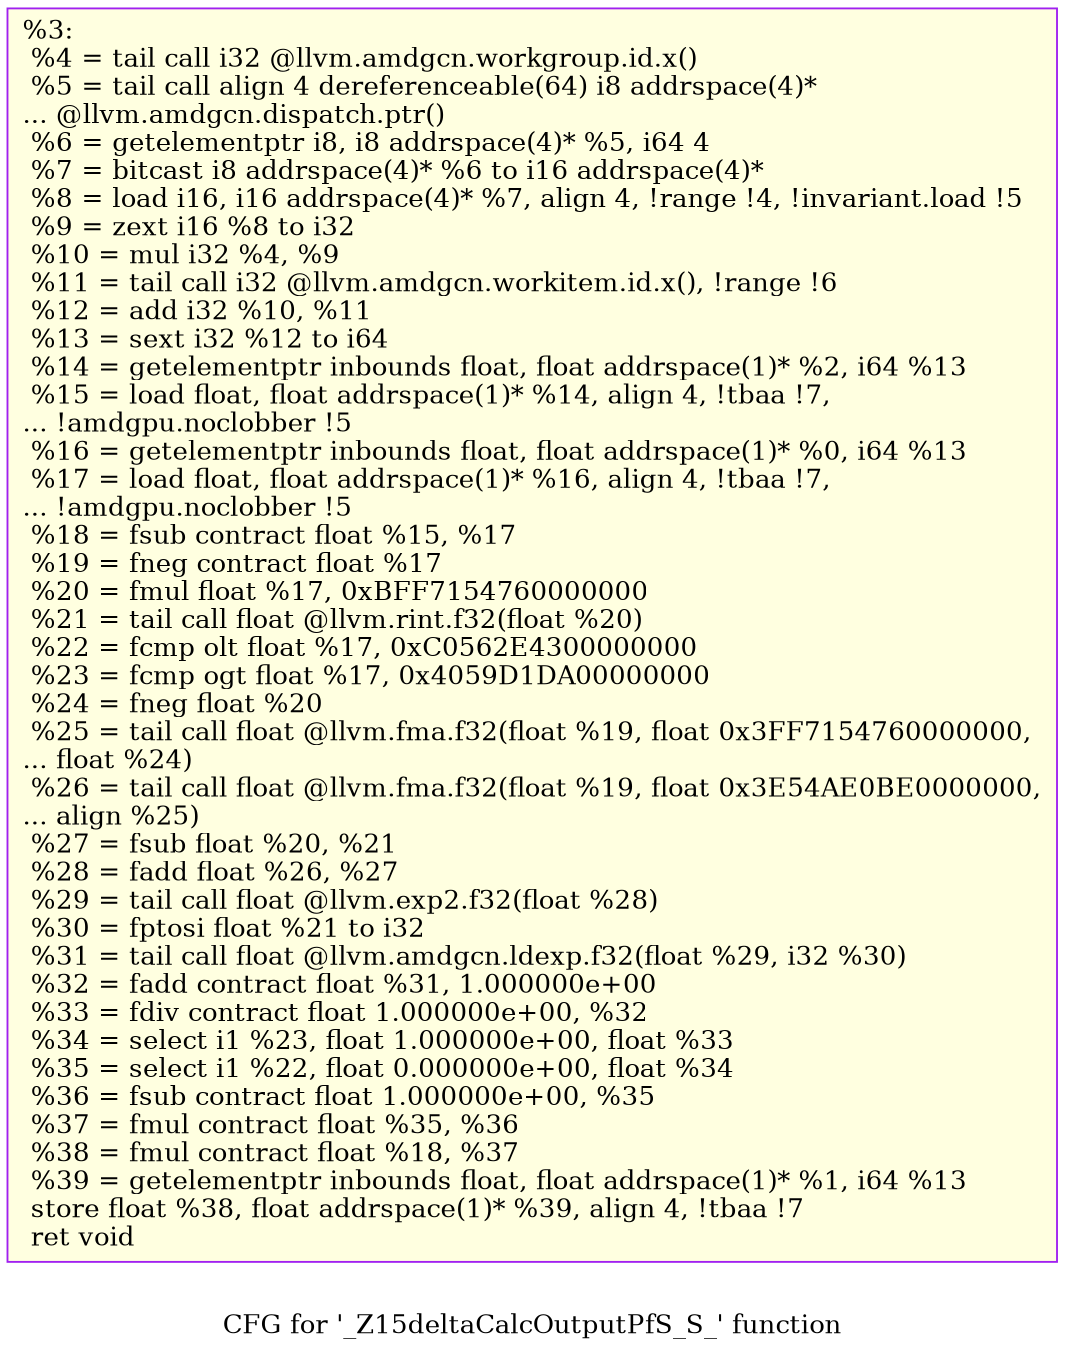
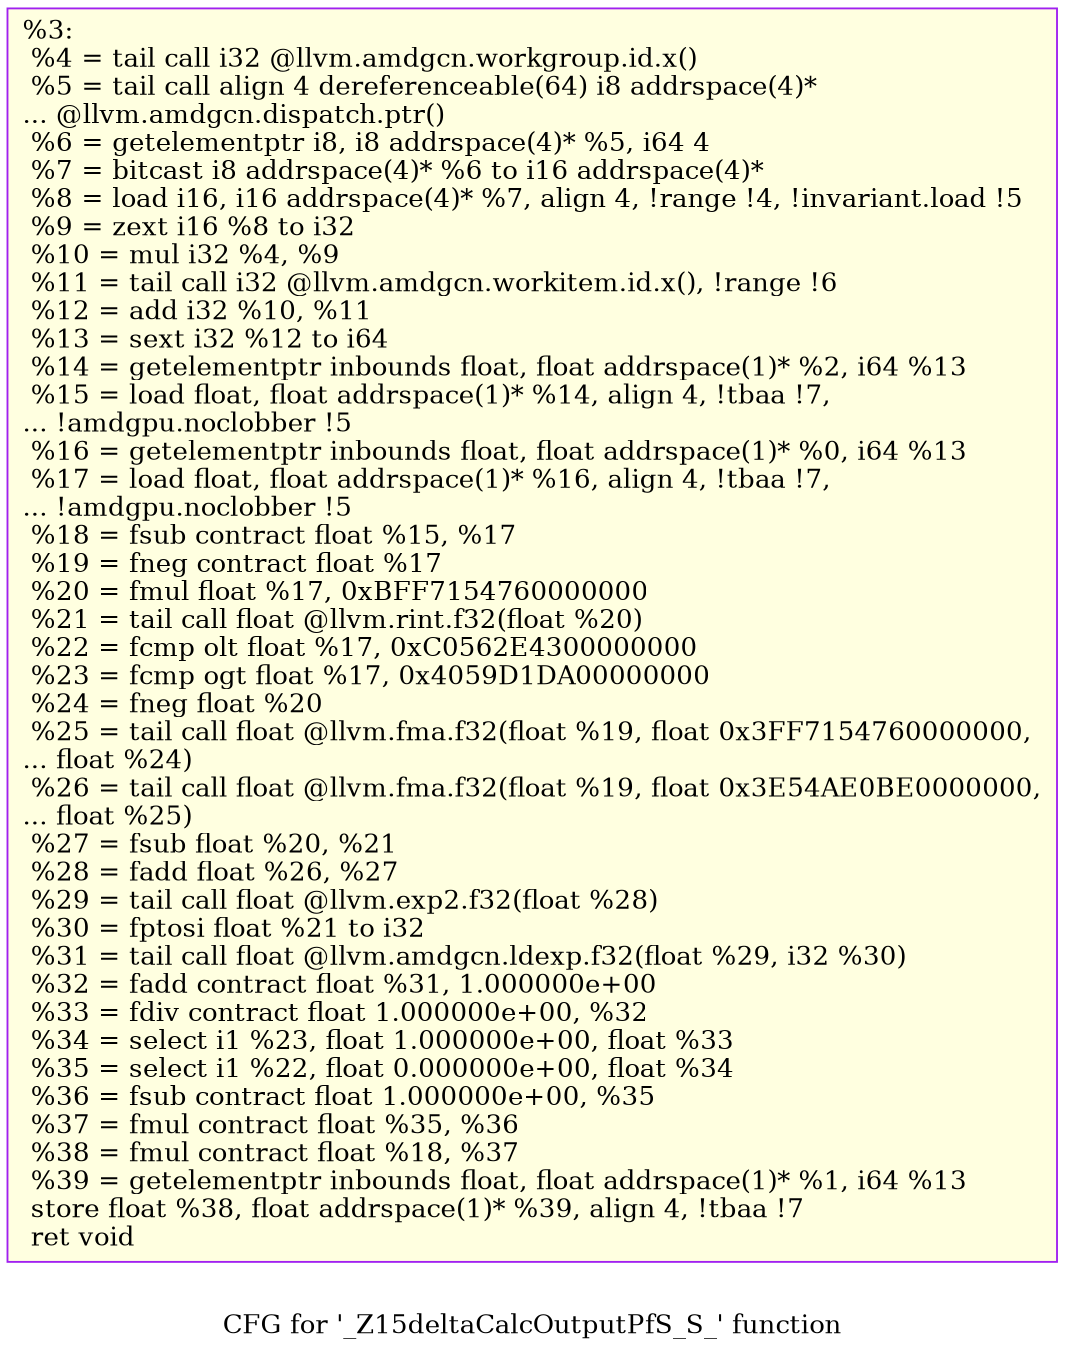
(111, 817) -> (108, 817)
